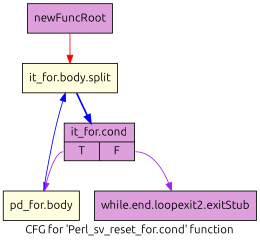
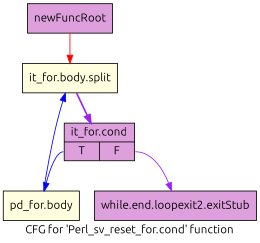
(82, 104) -> (82, 104)
(54, 162) -> (54, 162)
